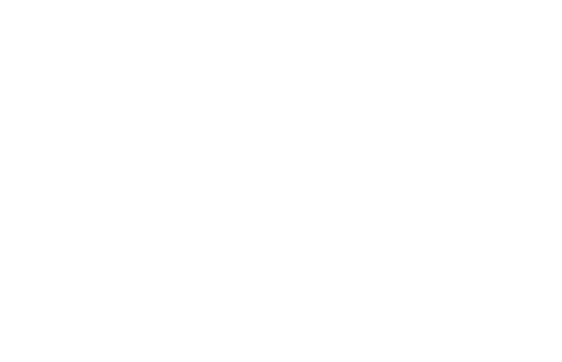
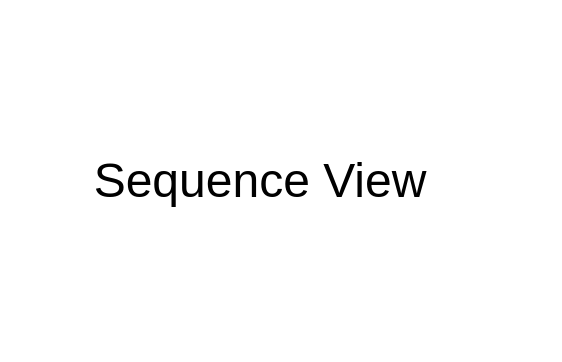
none -> (261, 181)
